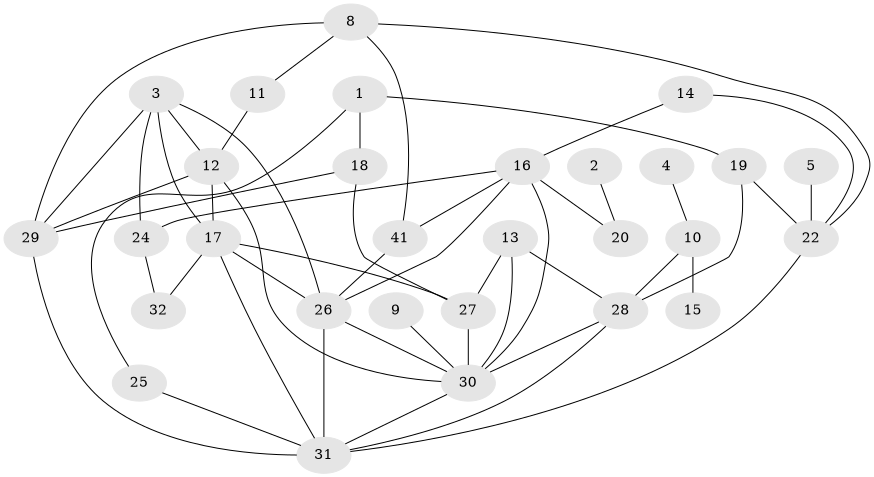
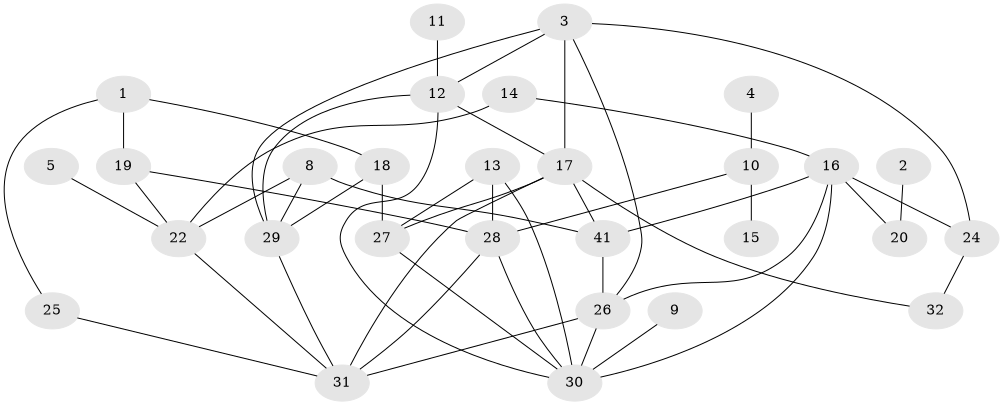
(304, 58) -> none
(271, 276) -> (584, 203)
(396, 419) -> none
